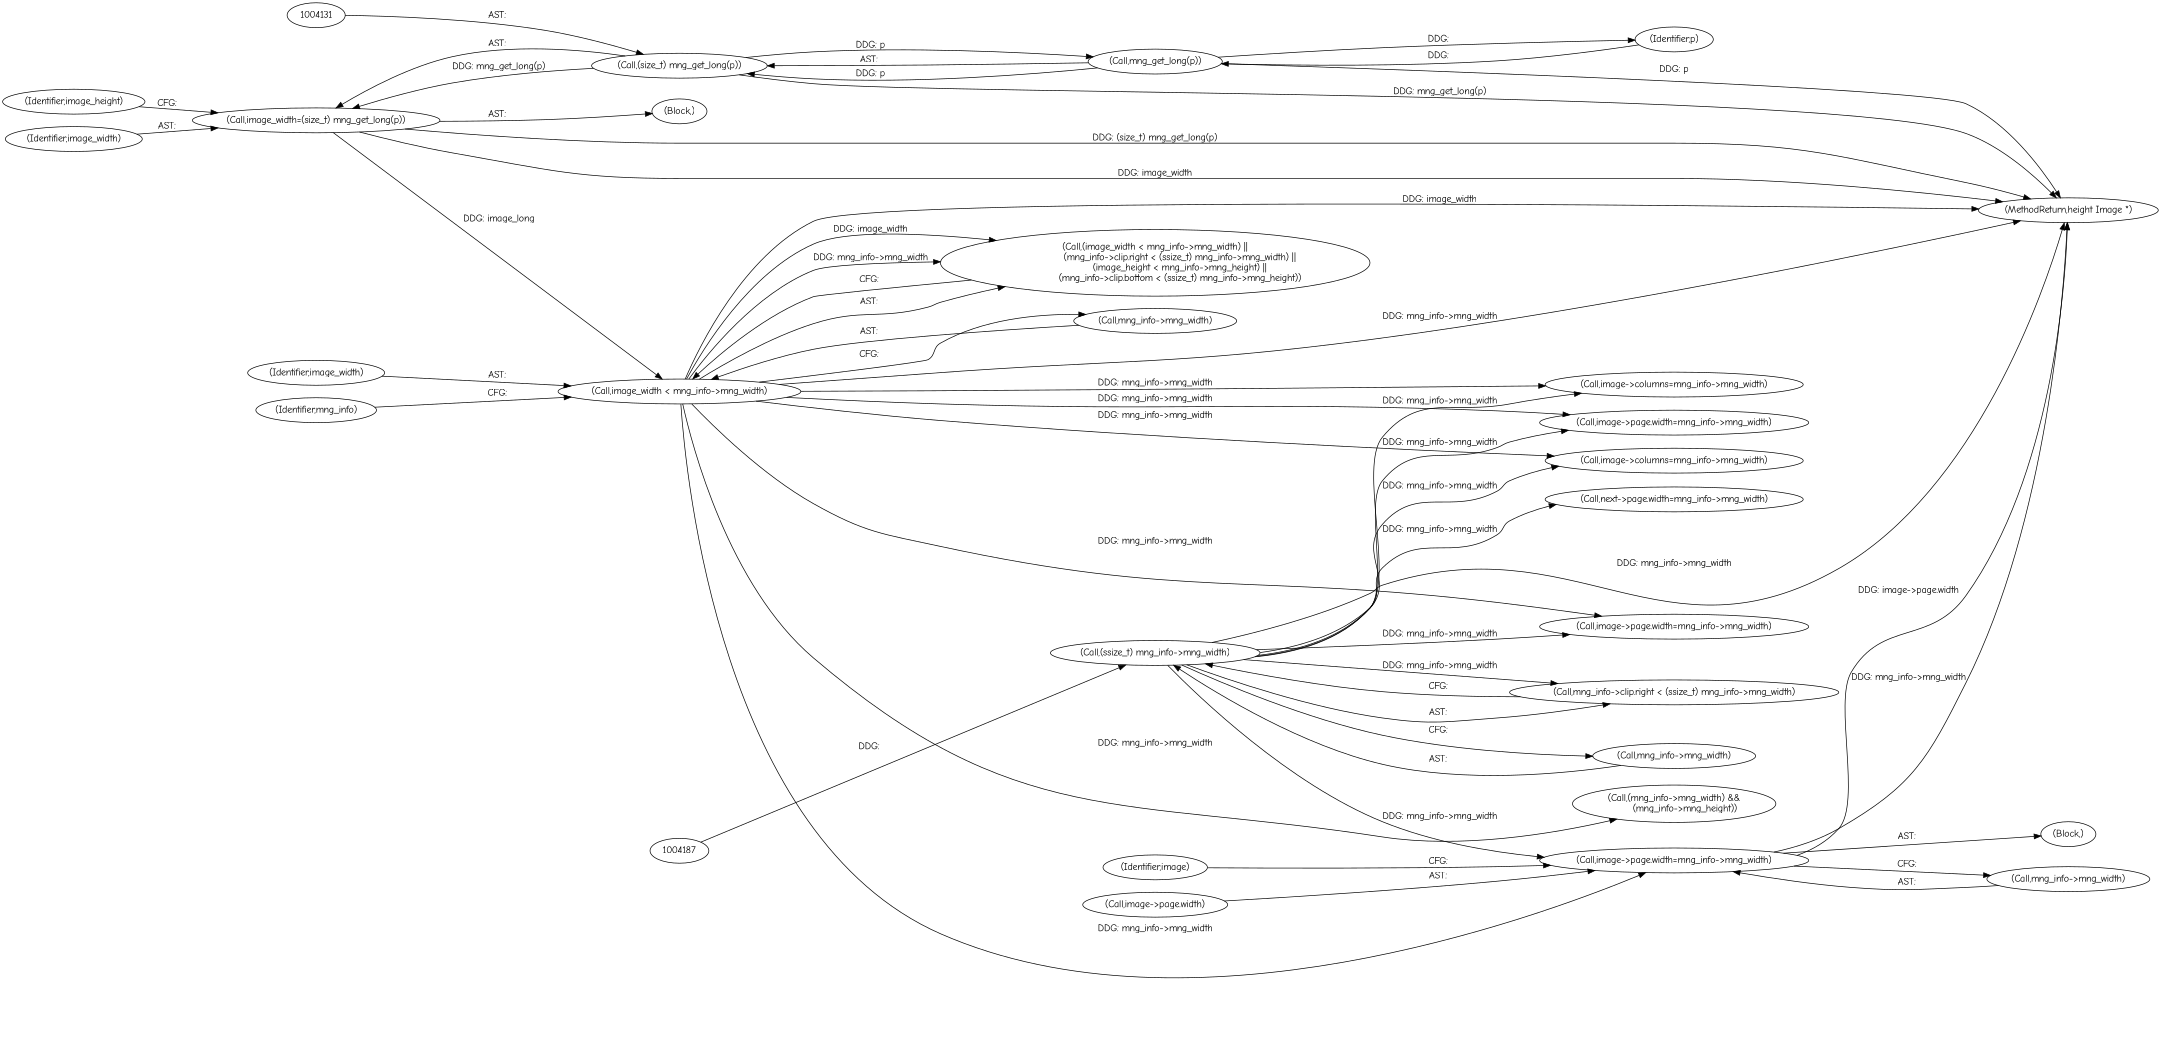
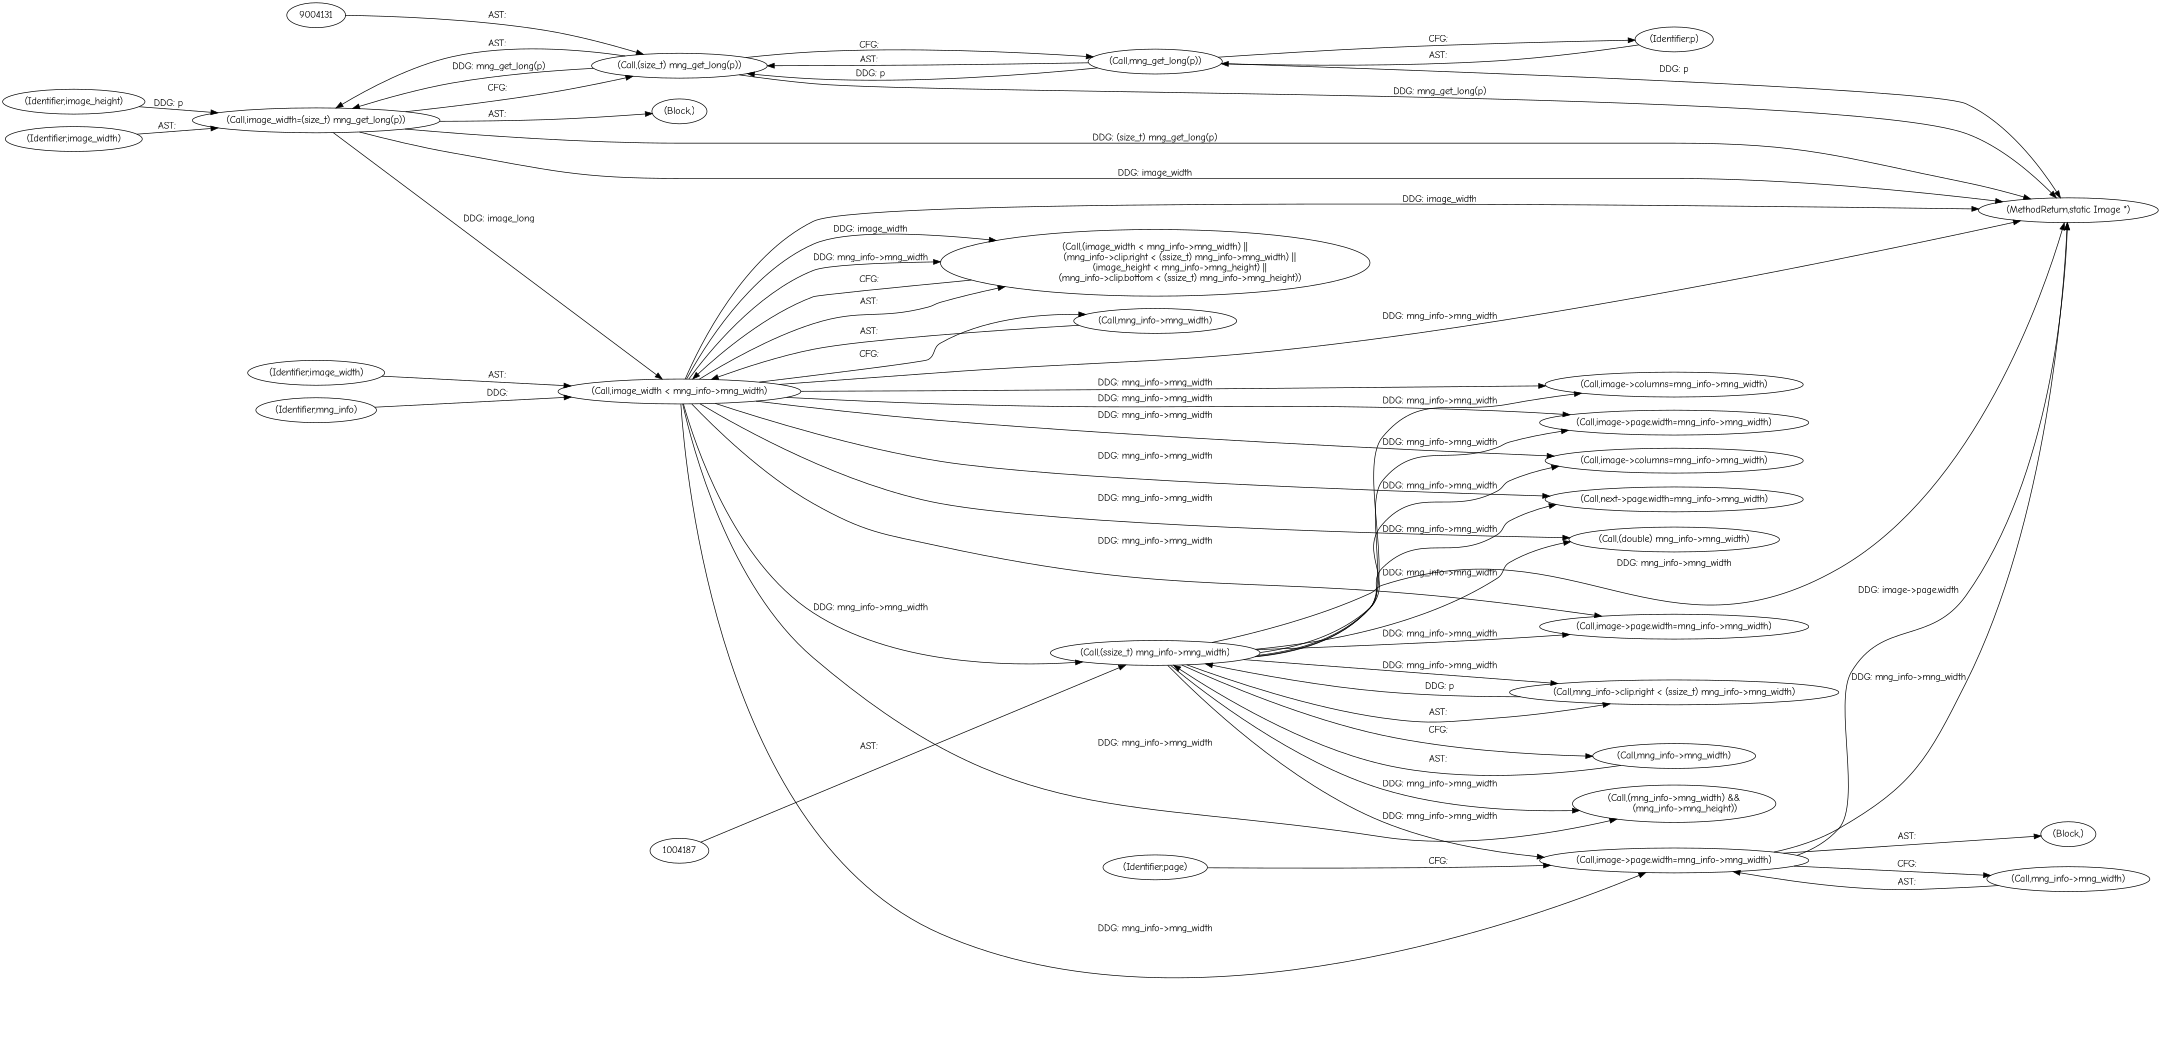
(316, 15) -> (316, 15)
(1440, 39) -> (1440, 39)
(871, 45) -> (871, 45)
(1440, 56) -> (1440, 56)
none -> (516, 98)
(169, 103) -> (169, 103)
(2068, 210) -> (2068, 210)
(499, 393) -> (499, 393)
none -> (1125, 478)
none -> (1674, 539)
none -> (822, 618)
(1440, 686) -> (1440, 686)
(871, 747) -> (871, 747)
none -> (1357, 780)
(1155, 867) -> (1155, 867)
(1155, 905) -> none
